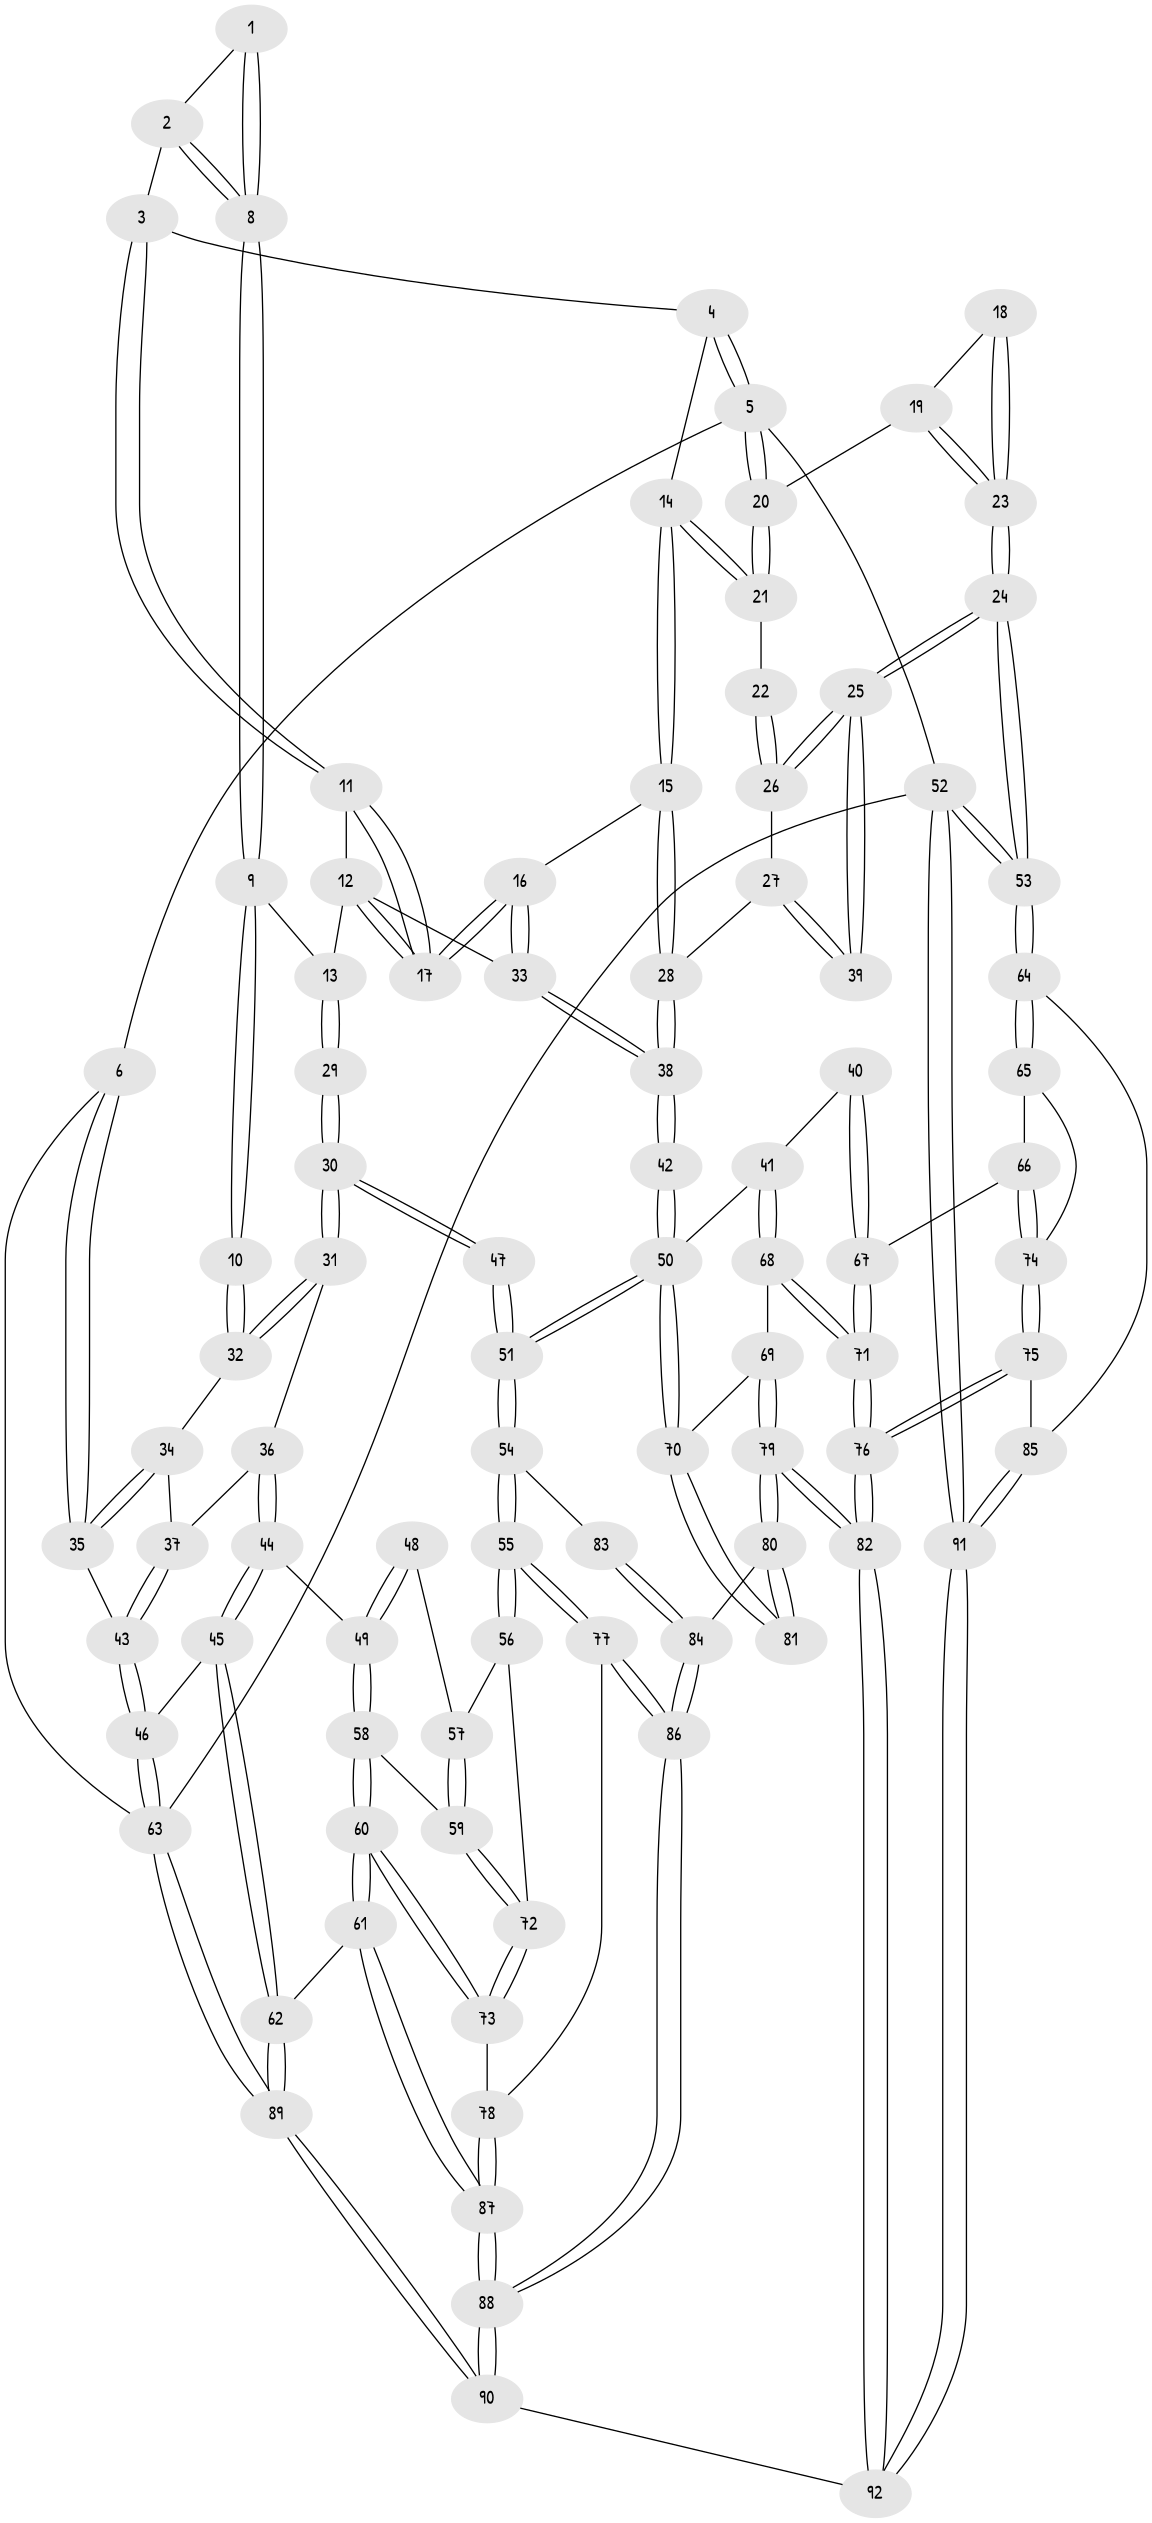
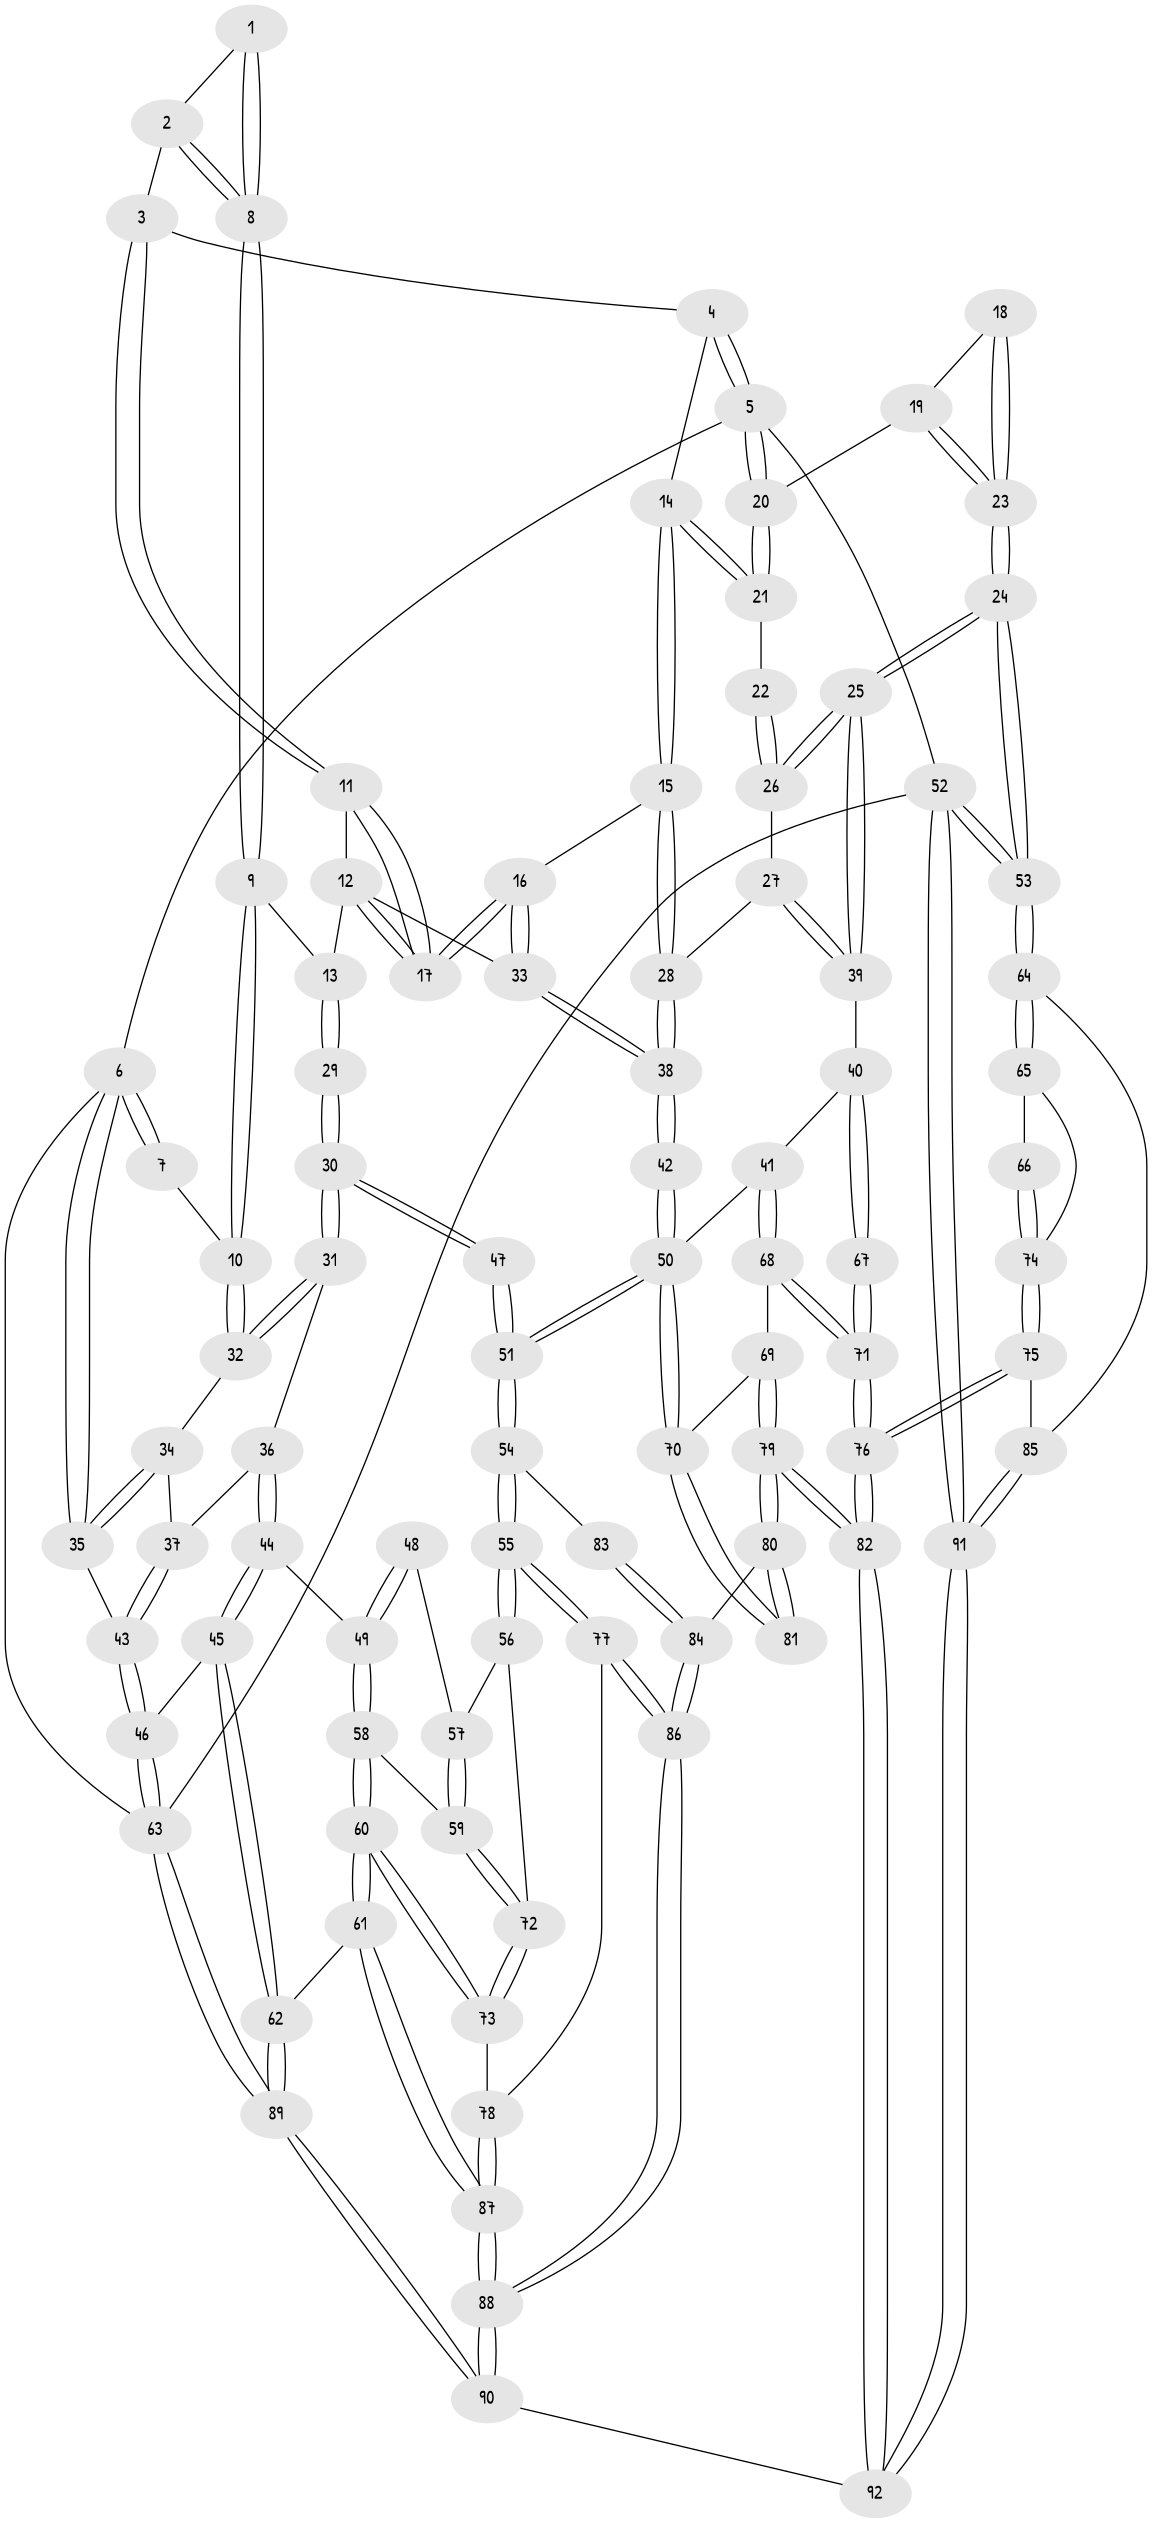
none -> (856, 1024)
none -> (162, 1167)
(943, 1214) -> none
